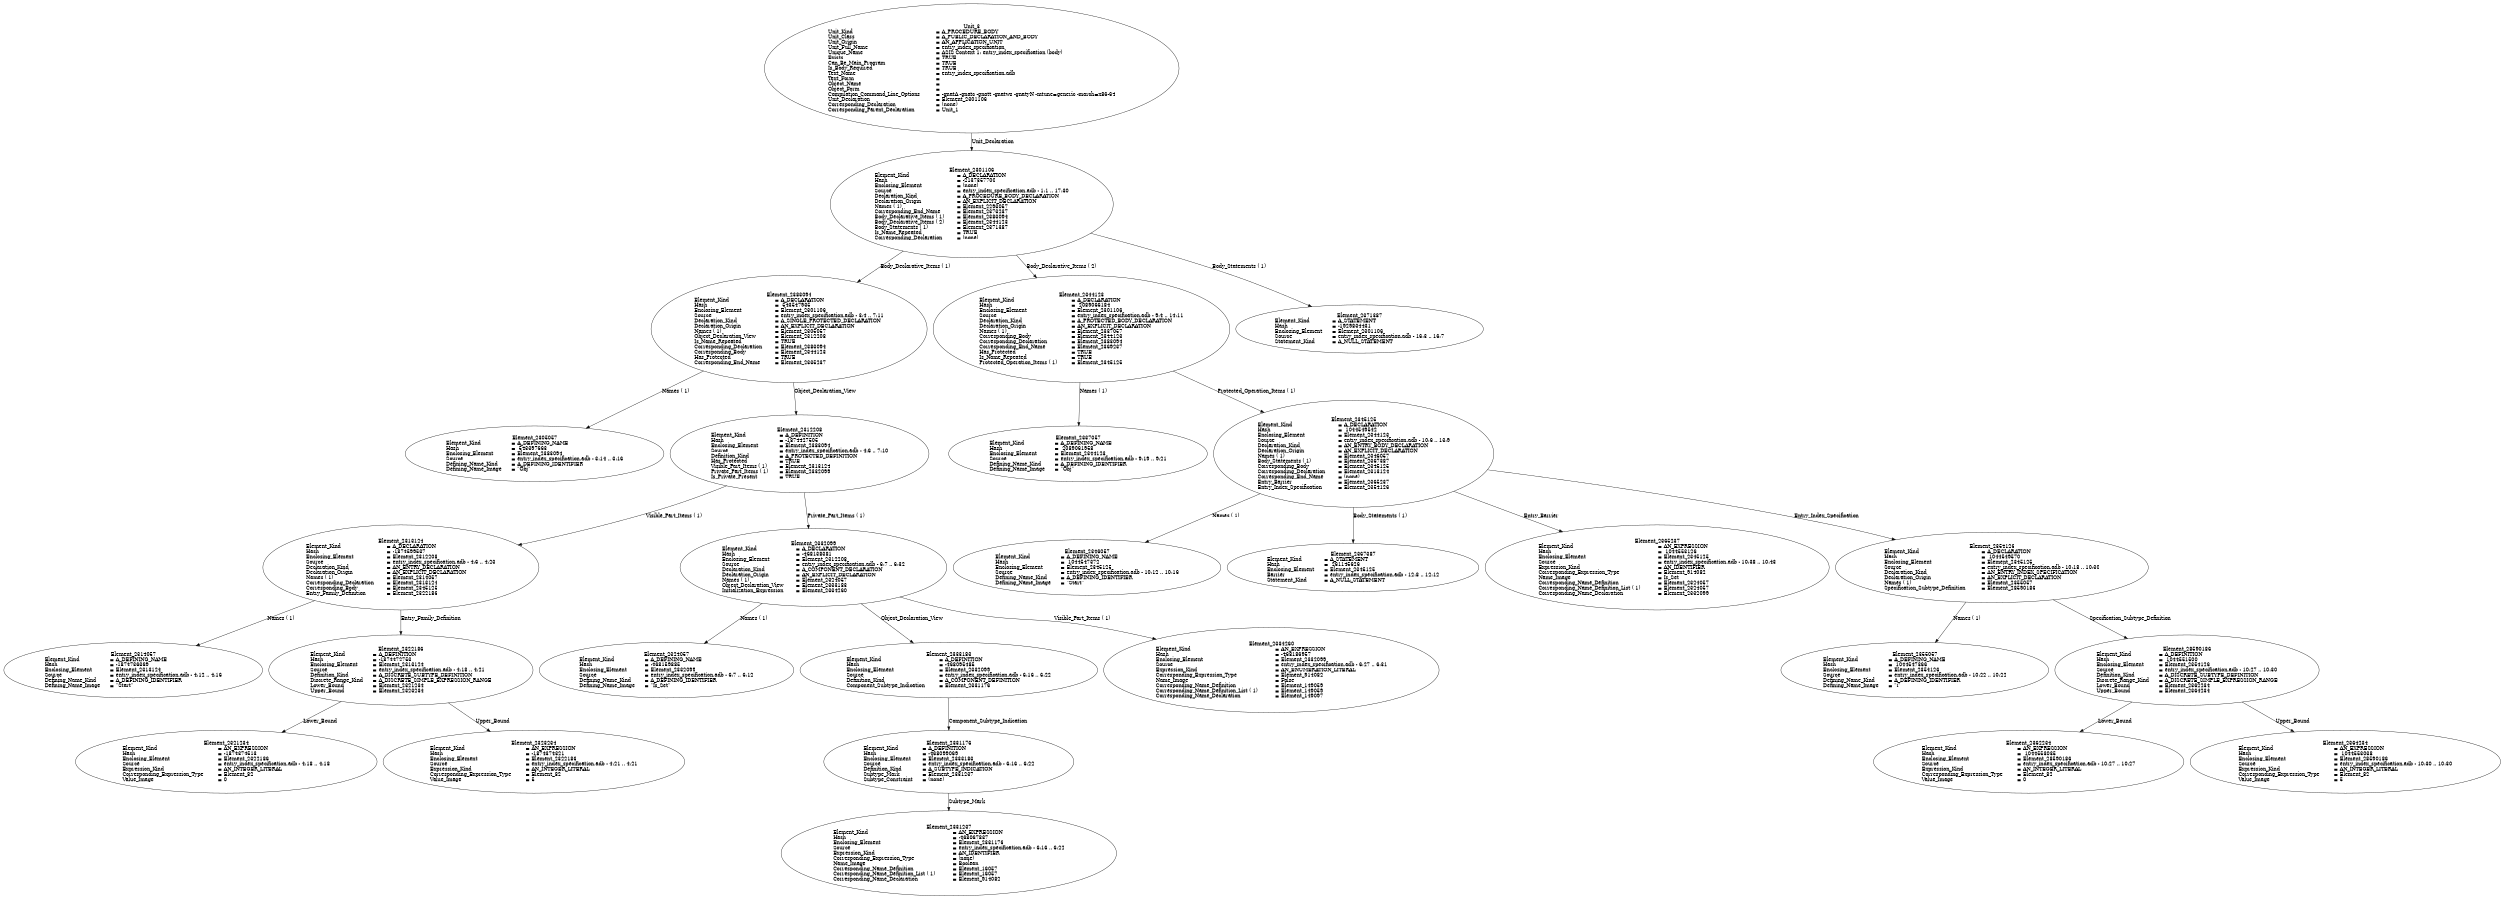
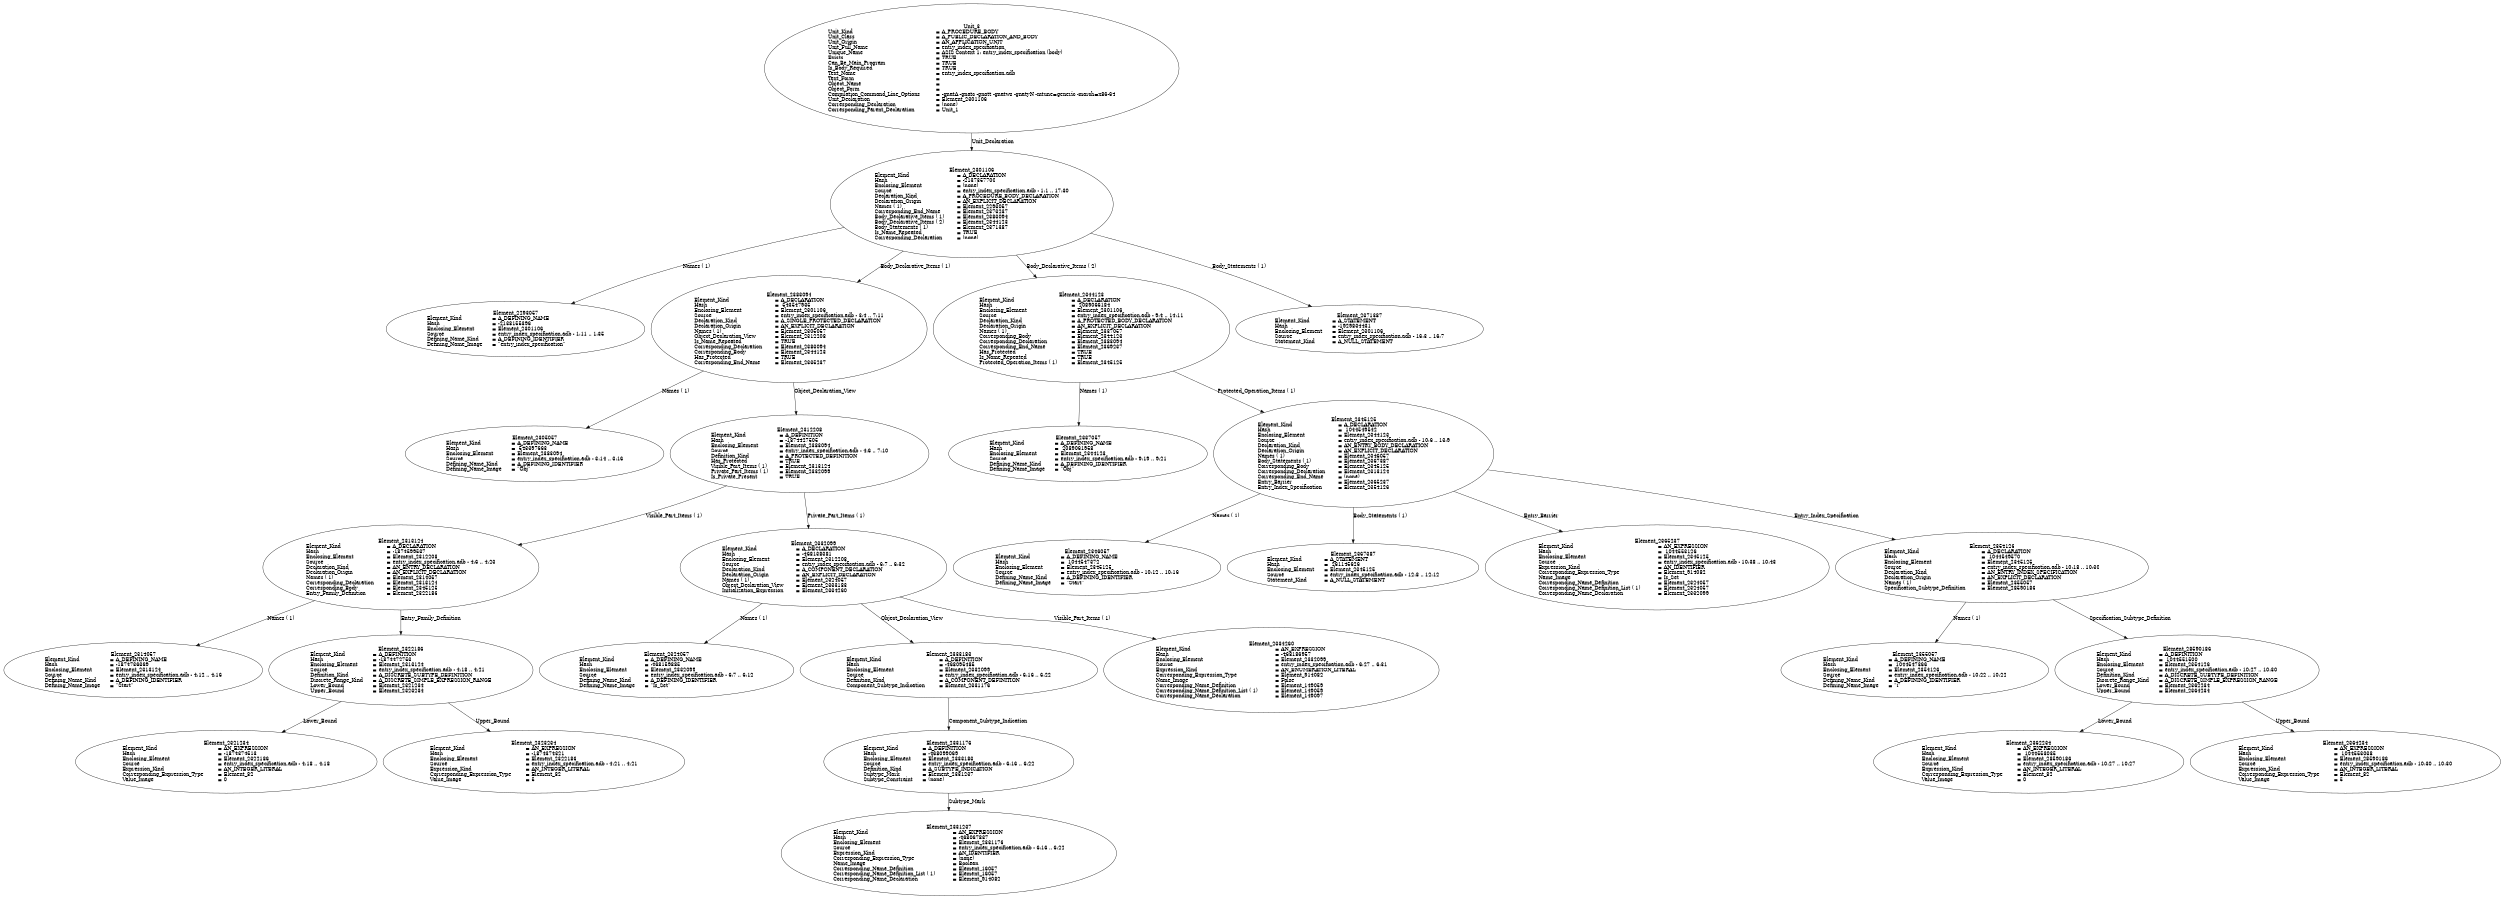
none -> (515, 329)
(1277, 575) -> (1277, 575)
